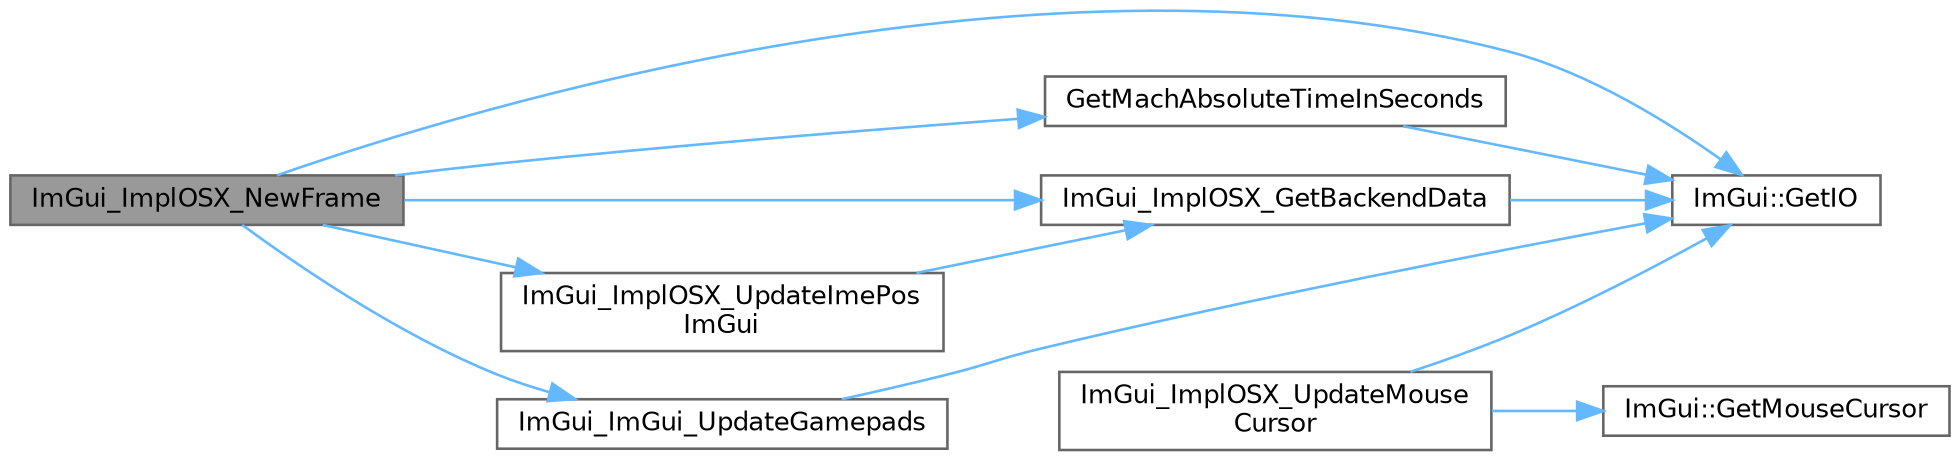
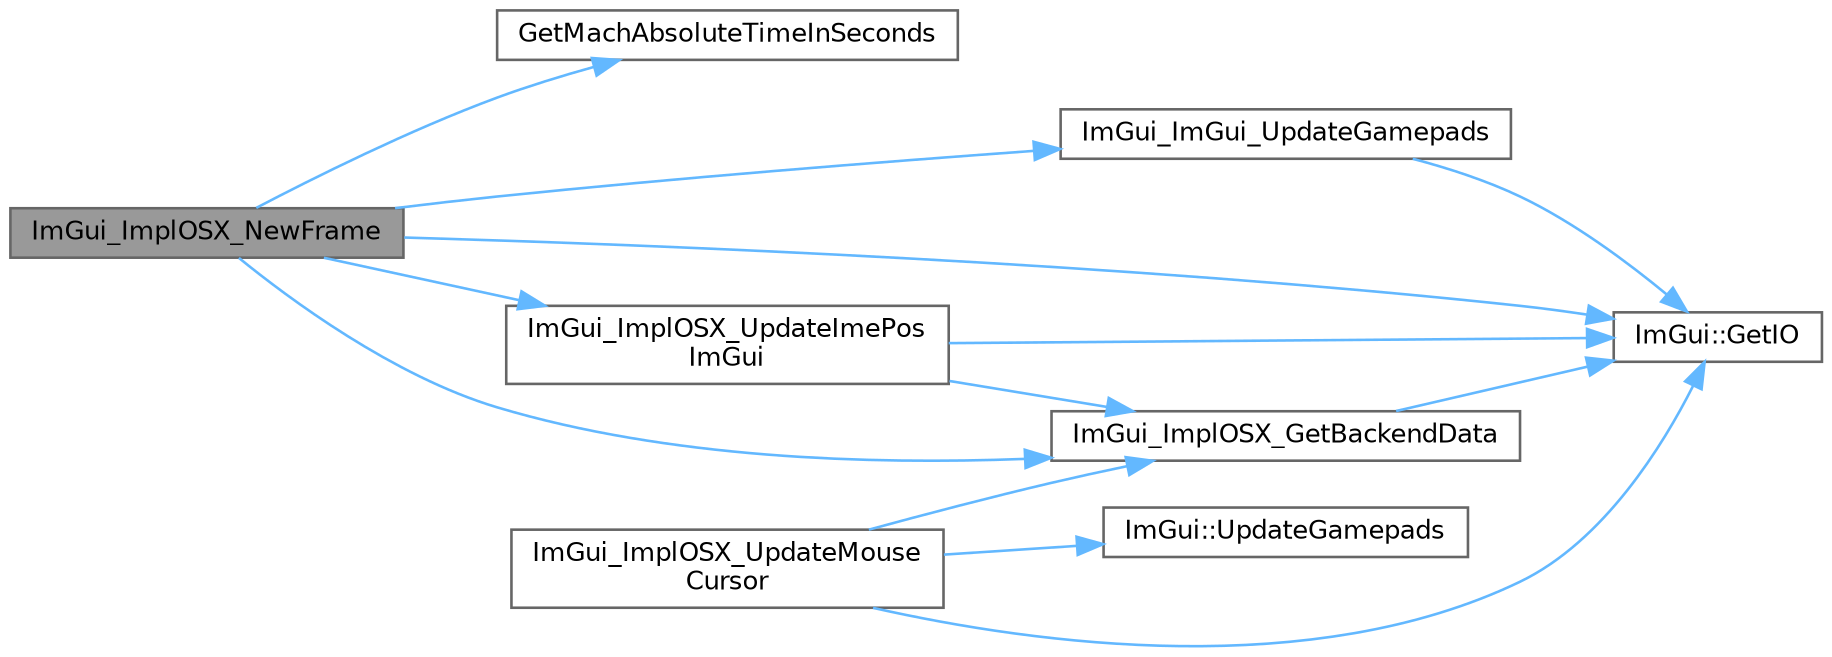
(1525, 150) -> (1267, 341)
(1776, 411) -> (1286, 532)
none -> (997, 496)
